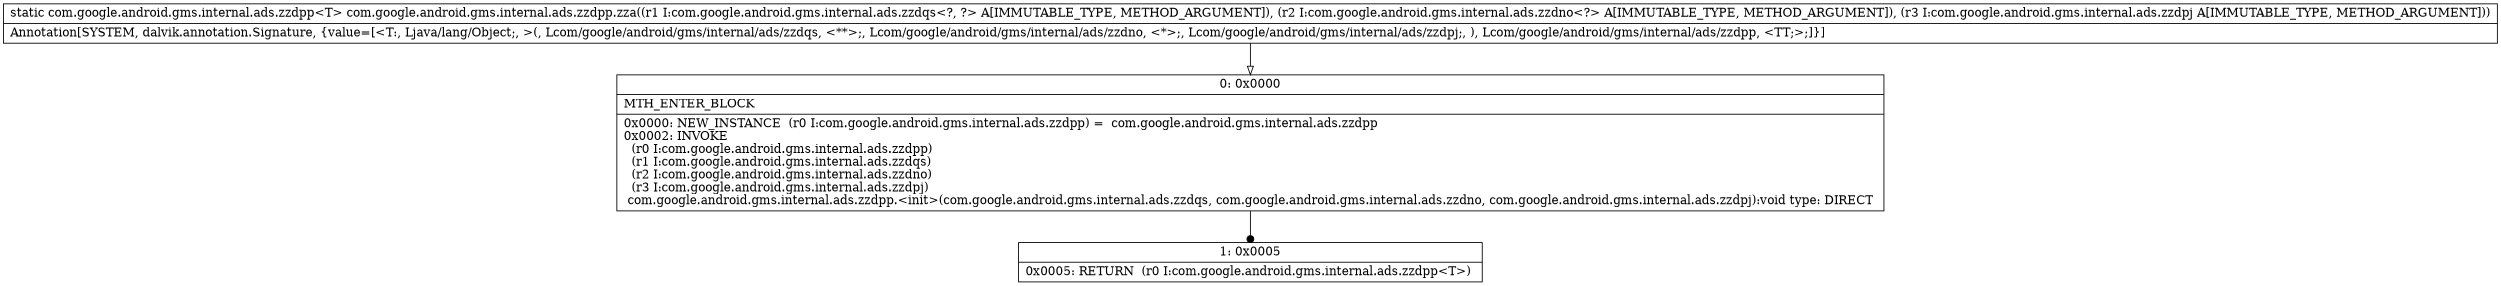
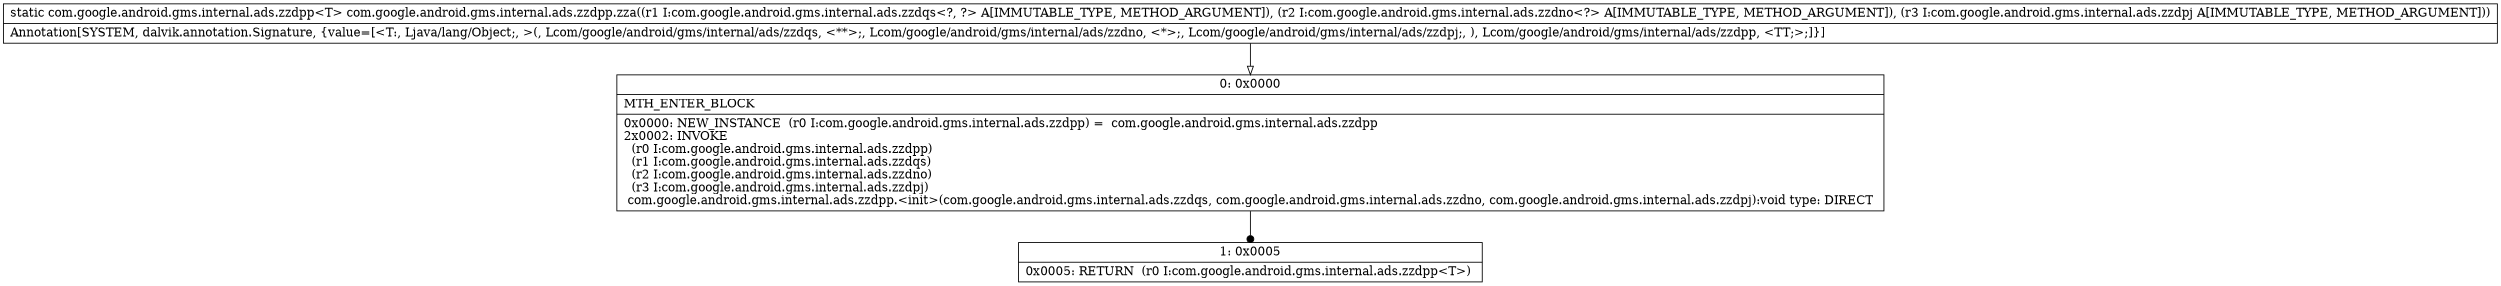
(680, 136) -> (680, 136)
